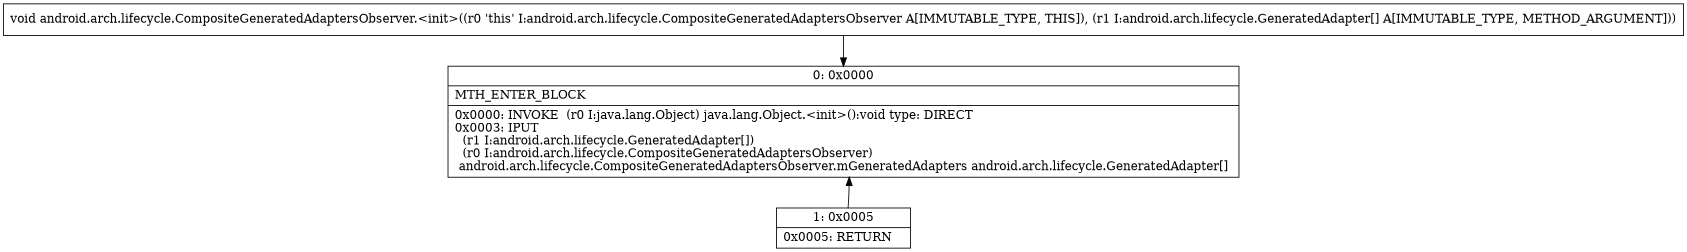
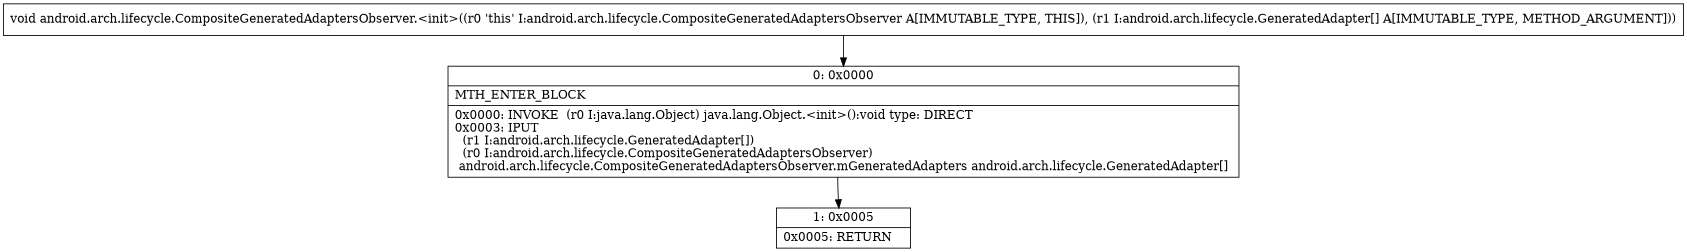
(849, 197) -> (838, 188)
